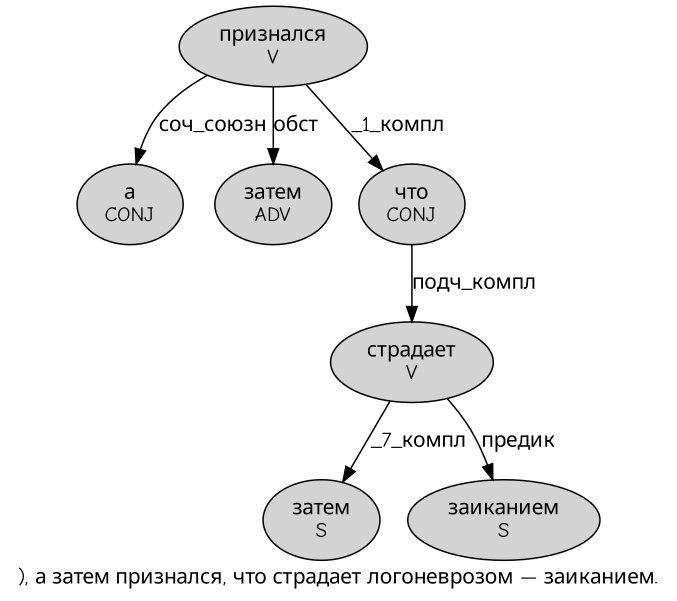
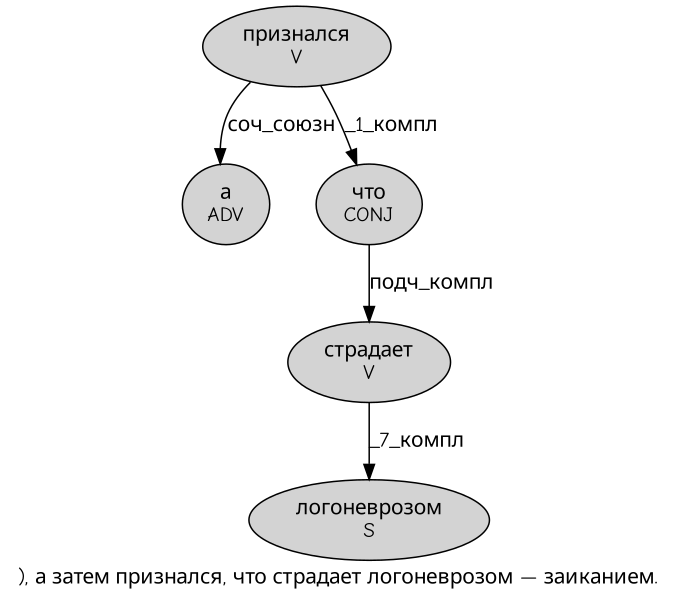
(130, 204) -> (226, 204)
(273, 204) -> none
(322, 520) -> (369, 520)
(504, 520) -> none
